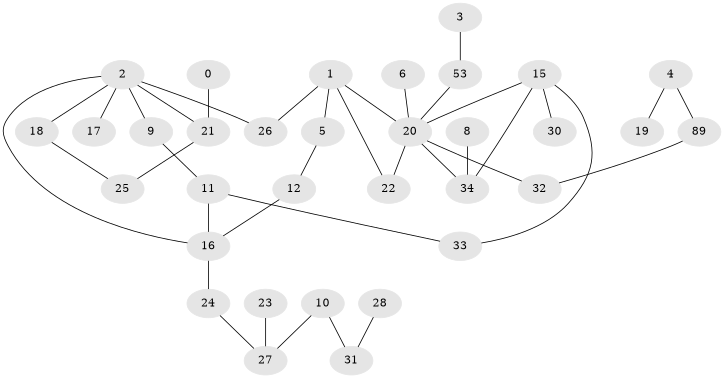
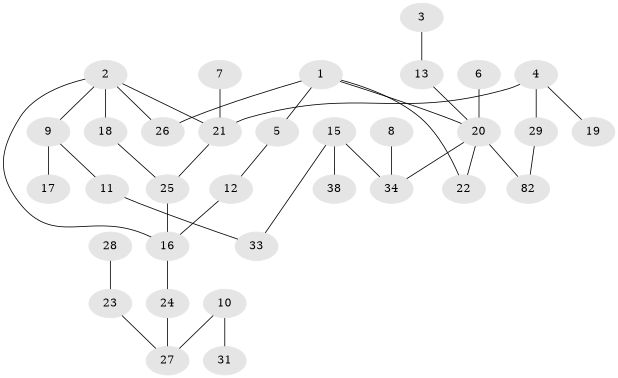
(208, 75) -> (220, 75)
(460, 75) -> (422, 75)
(474, 102) -> none
(108, 103) -> (48, 161)
none -> (378, 103)
(555, 132) -> (334, 189)
(699, 132) -> (536, 132)
(540, 189) -> (528, 189)
(208, 218) -> (168, 220)
(366, 332) -> (110, 275)
